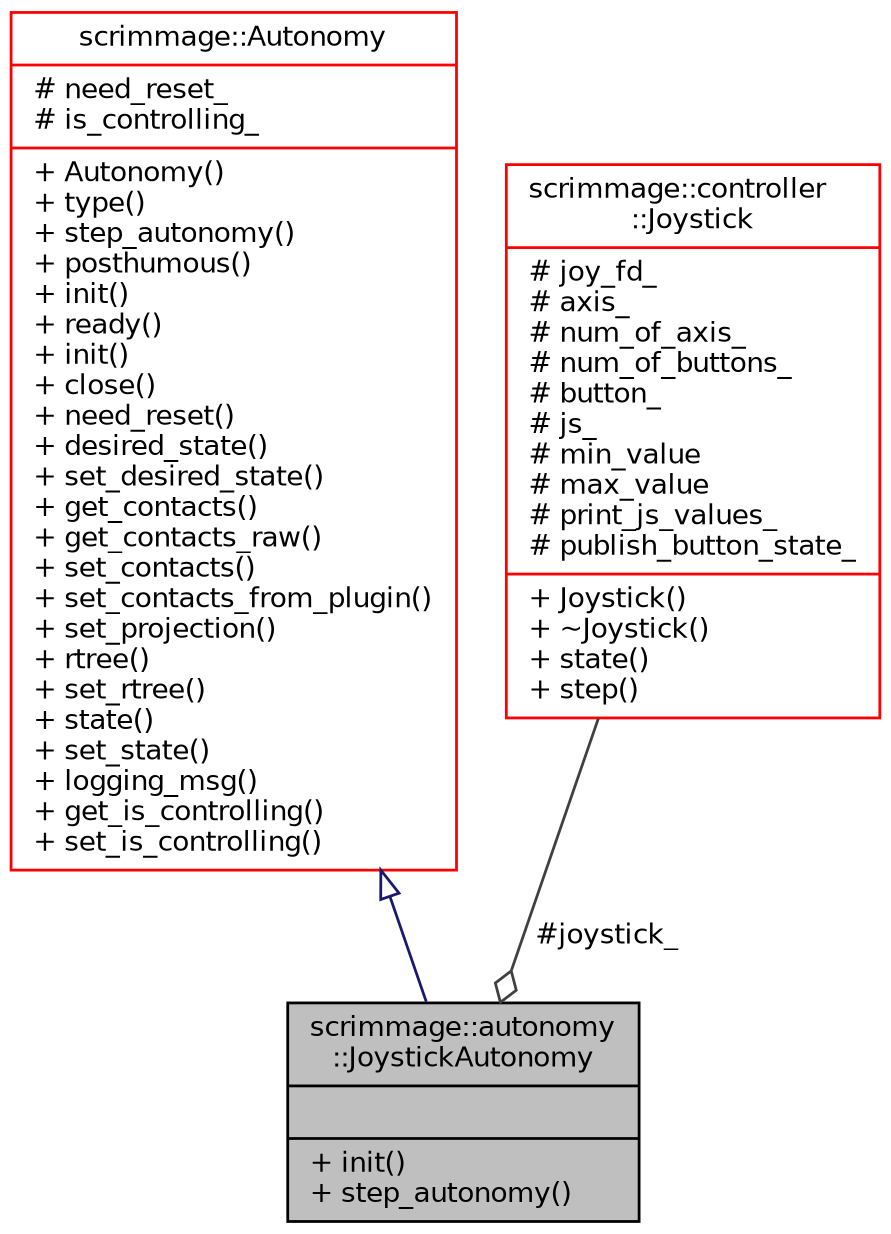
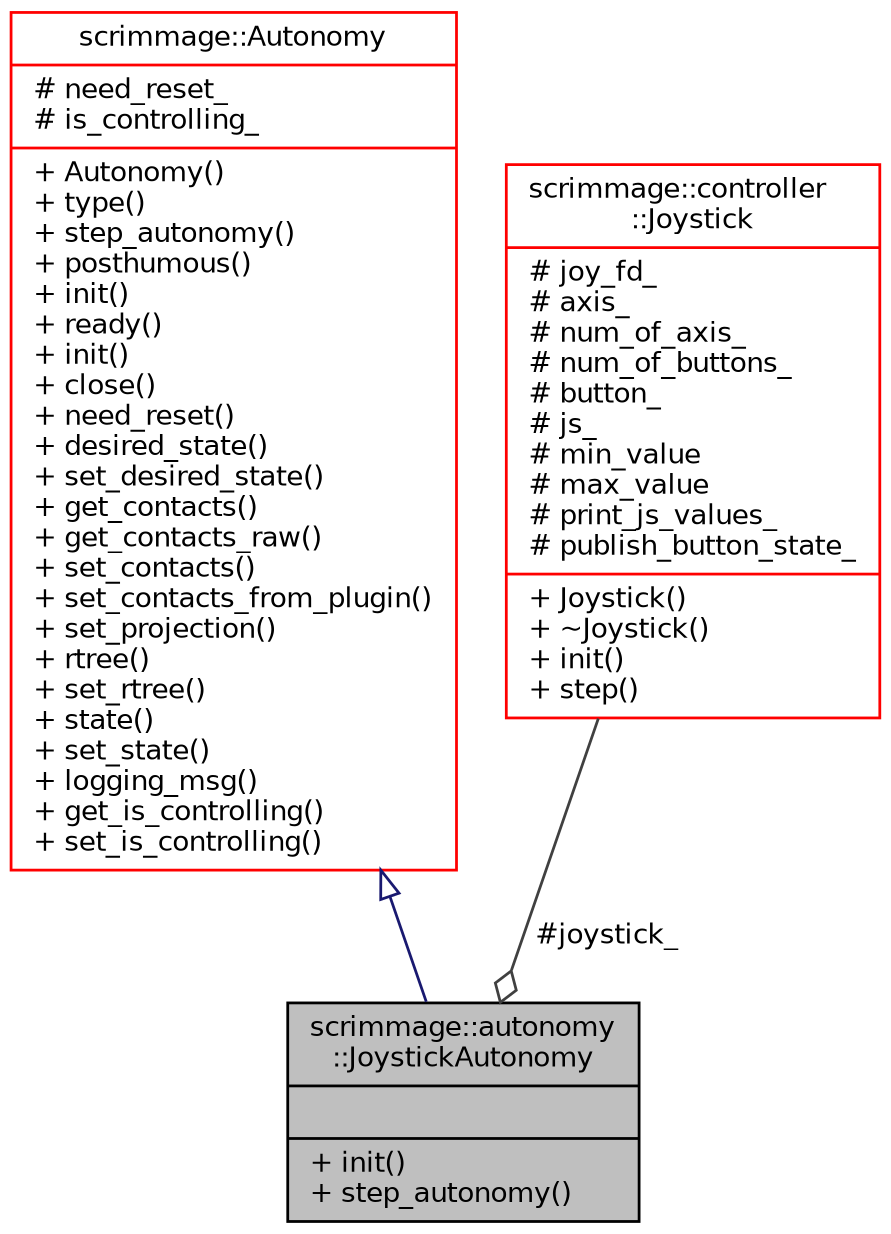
(589, 660) -> (577, 660)
